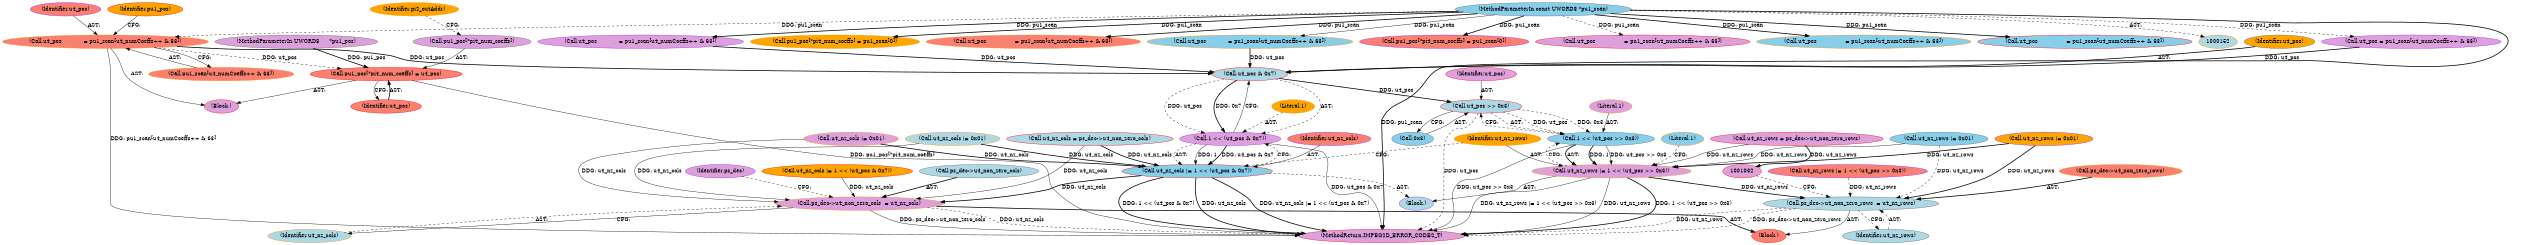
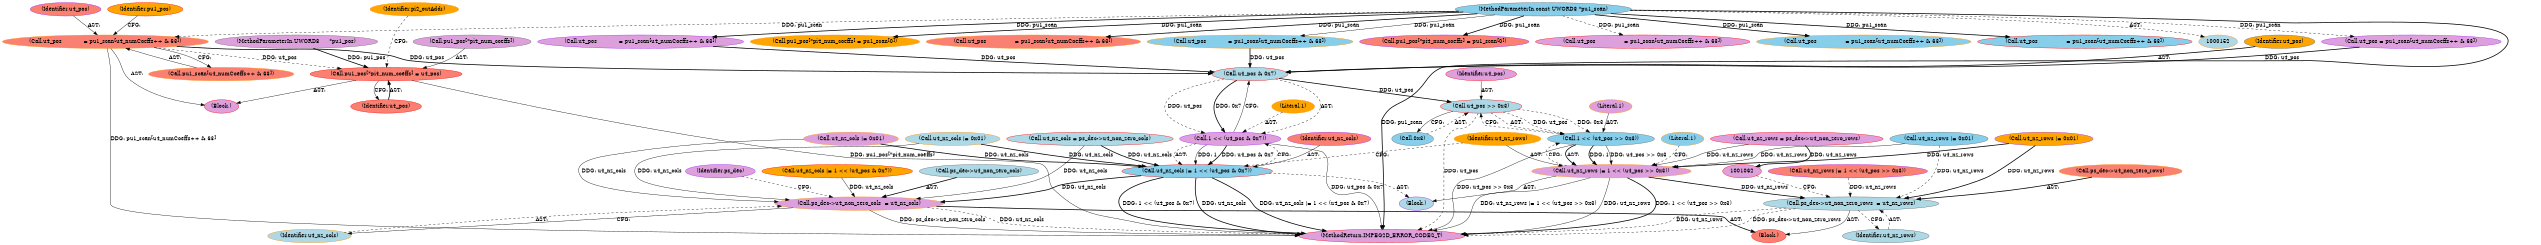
(442, 25) -> (393, 38)
(1446, 125) -> (1446, 125)
